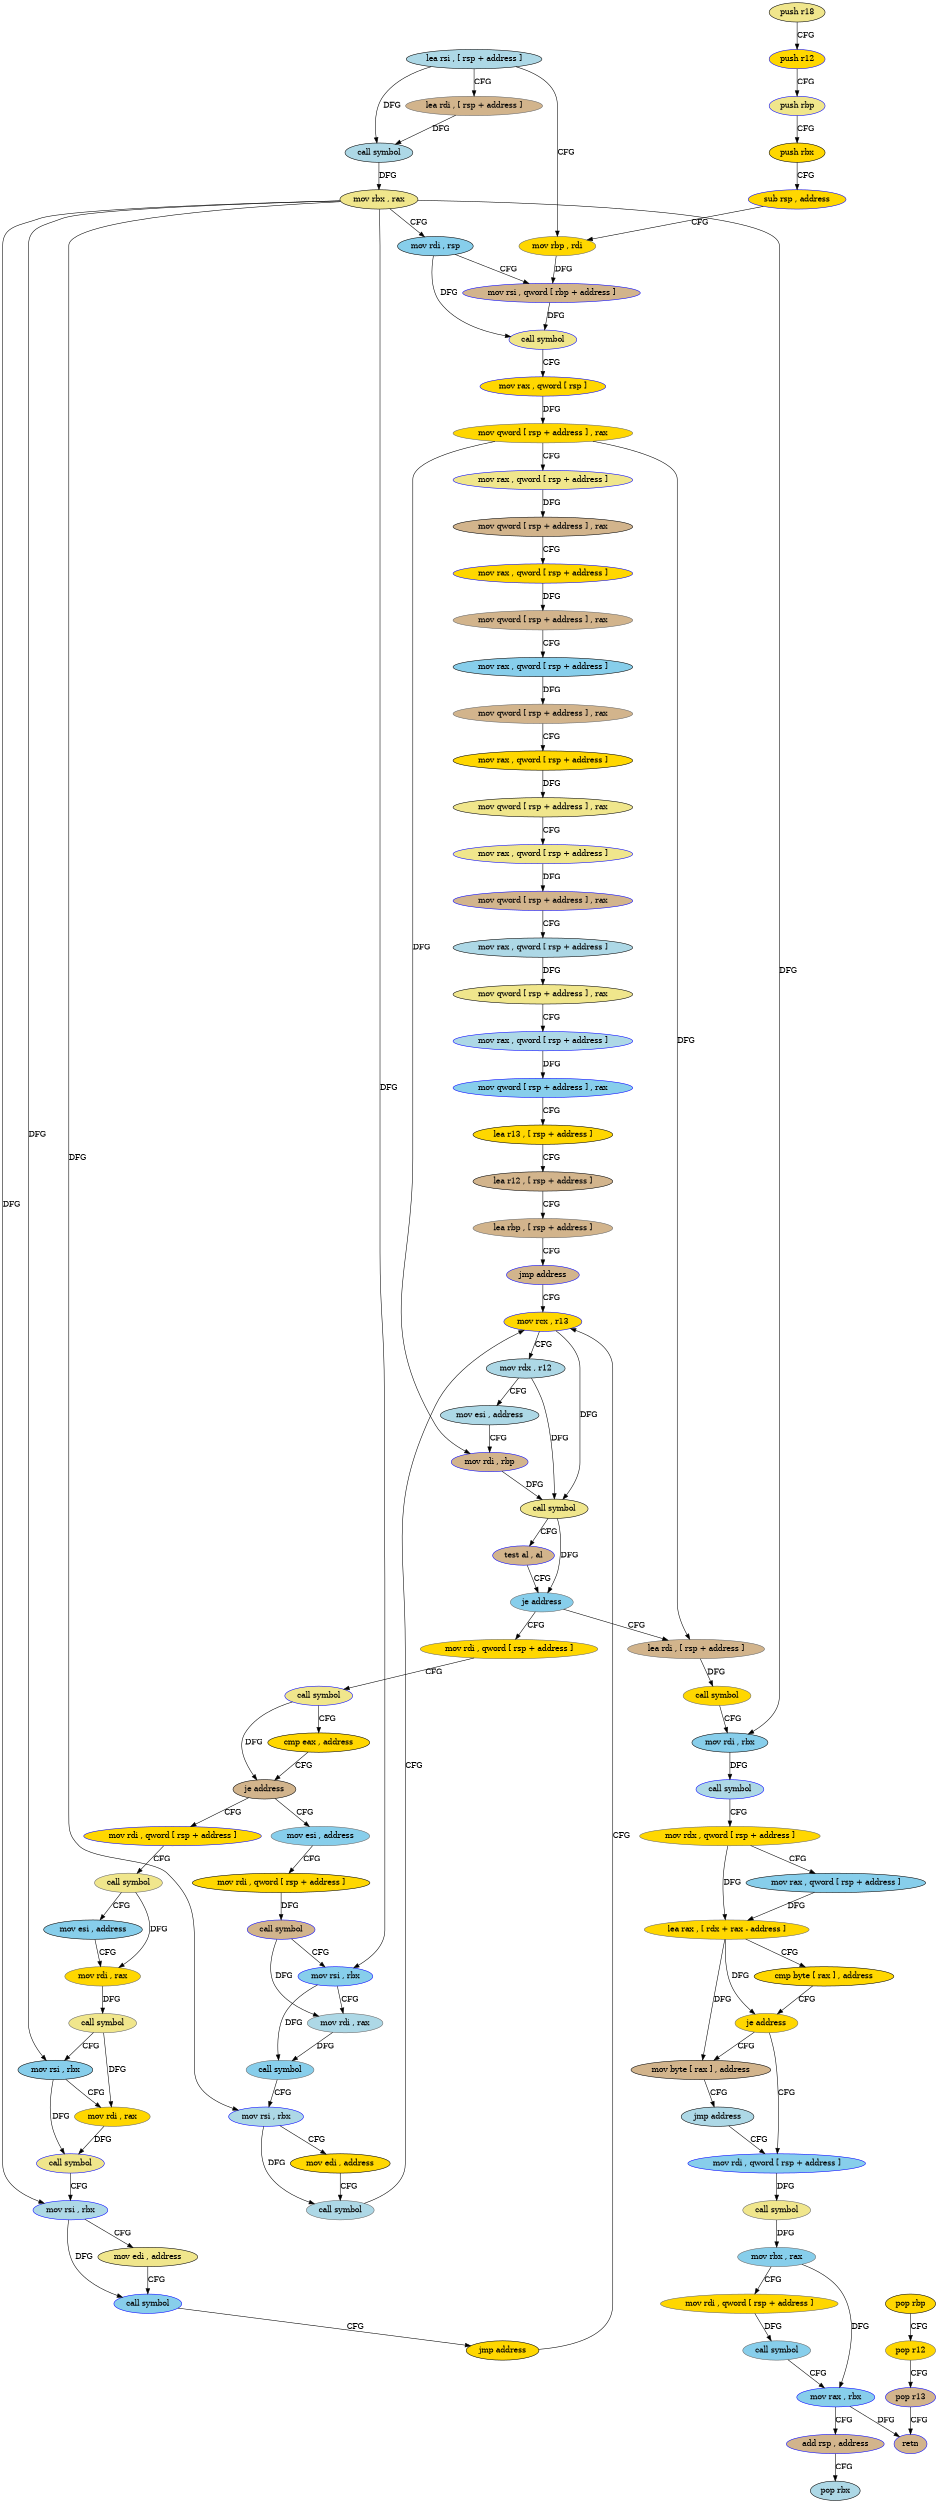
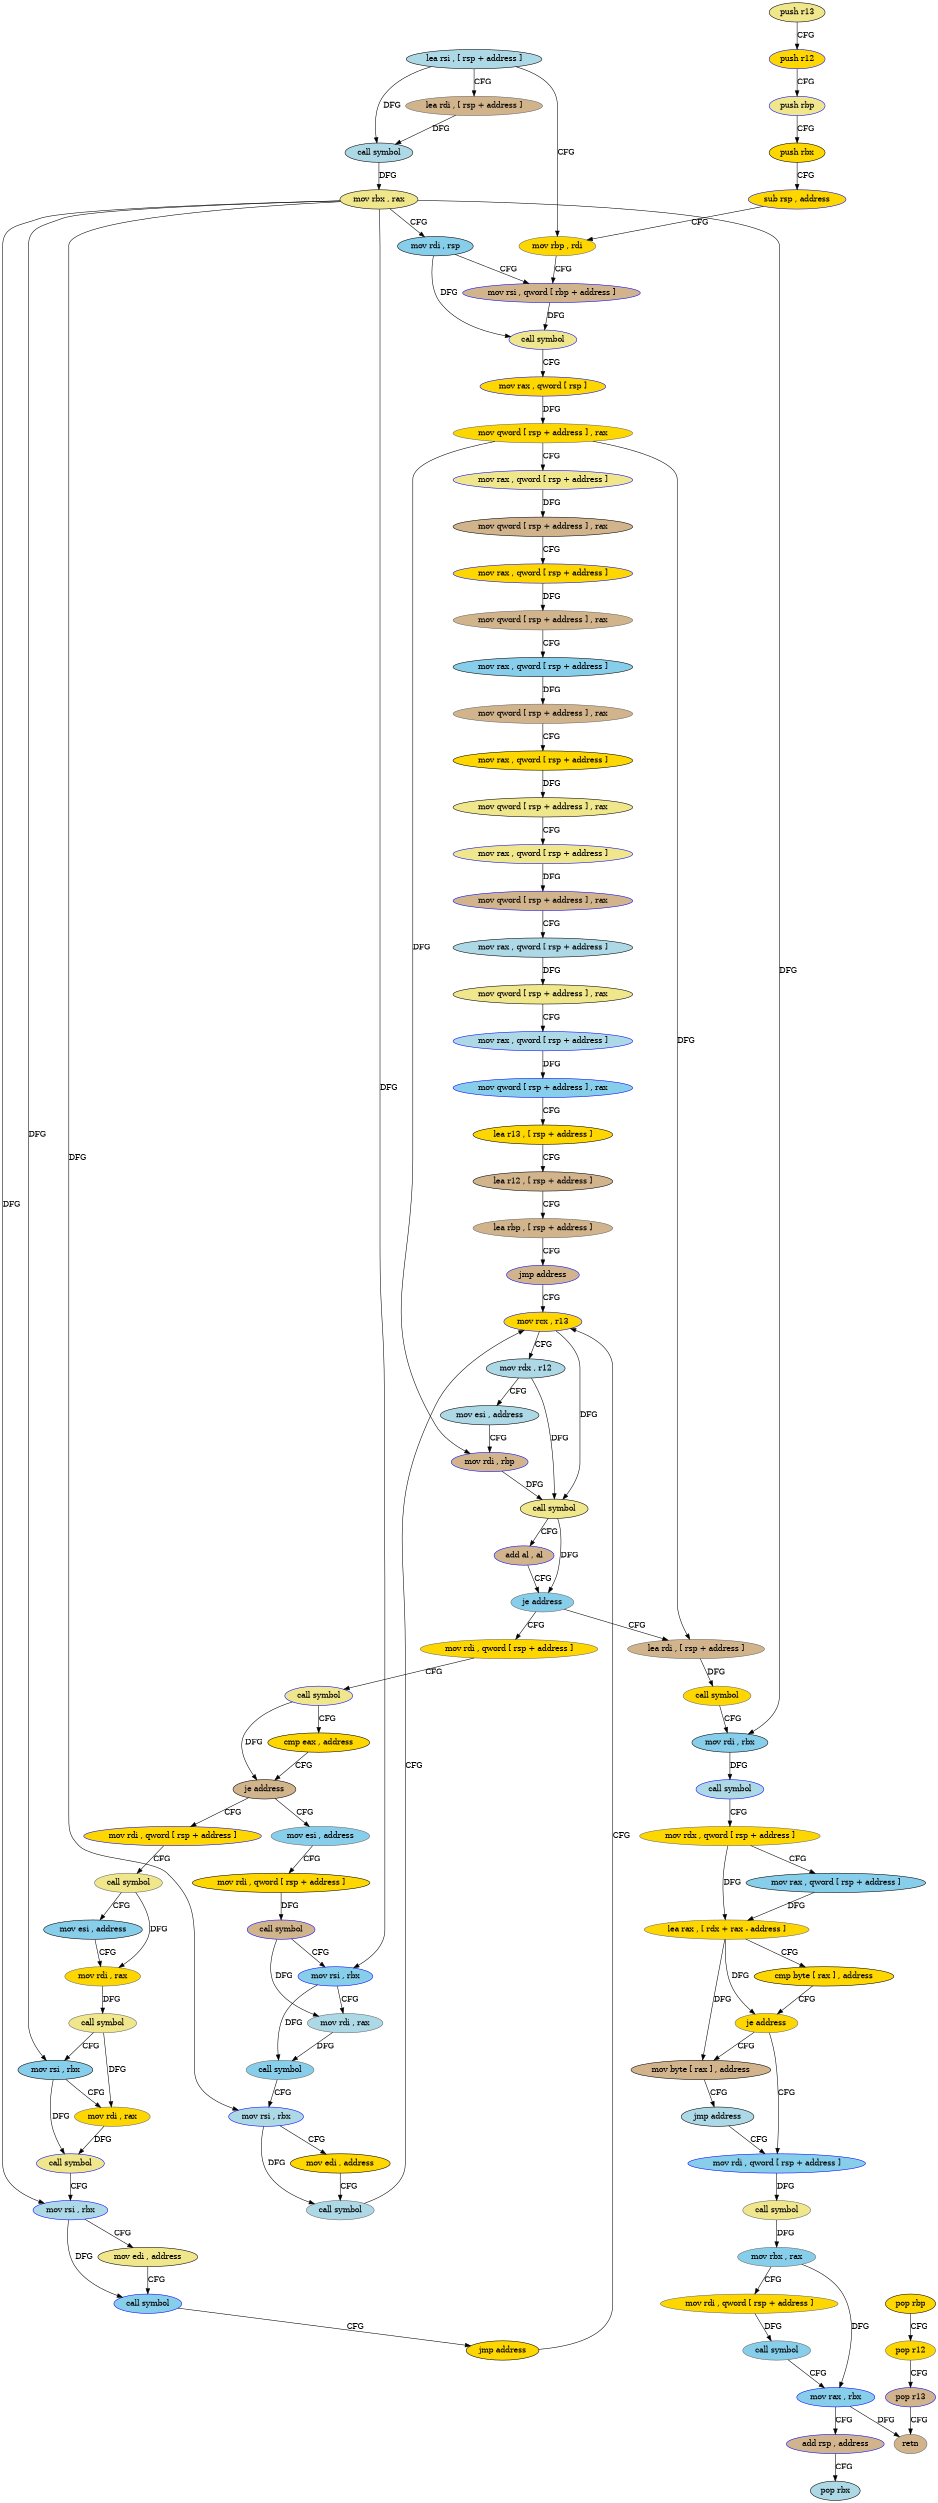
(797, 12) -> (797, 12)
(564, 270) -> (563, 270)
(524, 1556) -> (524, 1556)
(911, 2444) -> (911, 2444)
